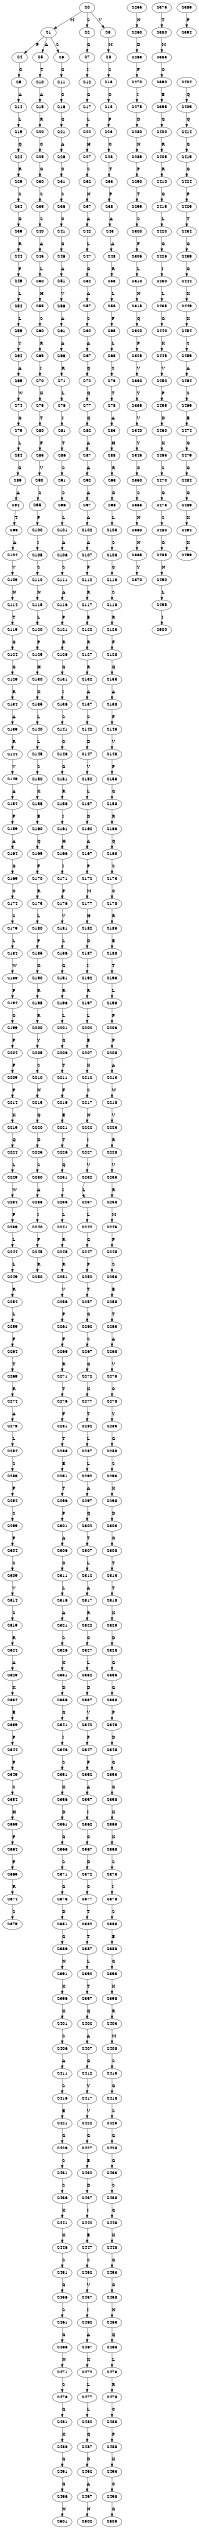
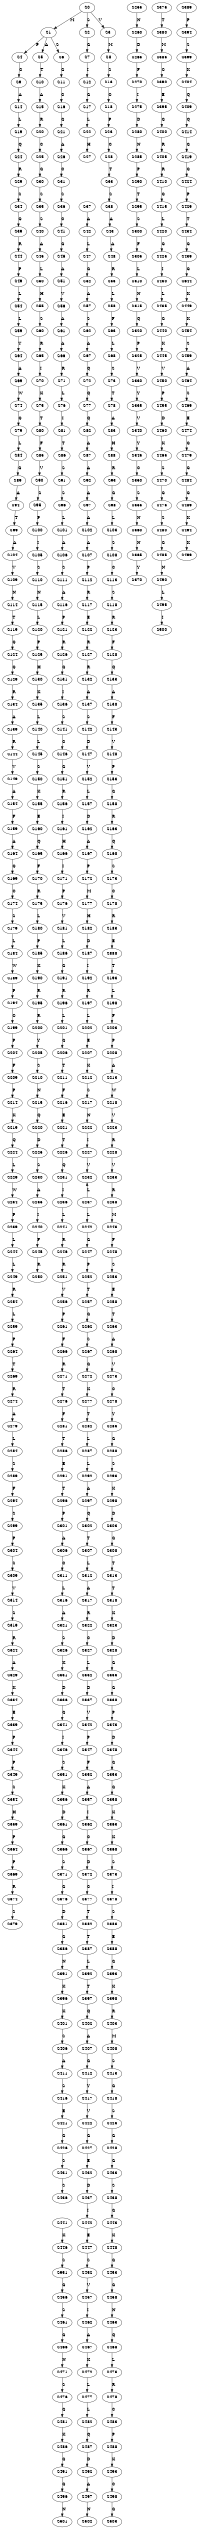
none -> (187, 58)
(87, 182) -> none
(111, 194) -> (111, 194)
(187, 282) -> (187, 282)
(112, 954) -> (112, 954)
(82, 1189) -> (87, 1192)
(62, 2209) -> none
(62, 2273) -> (62, 2273)
